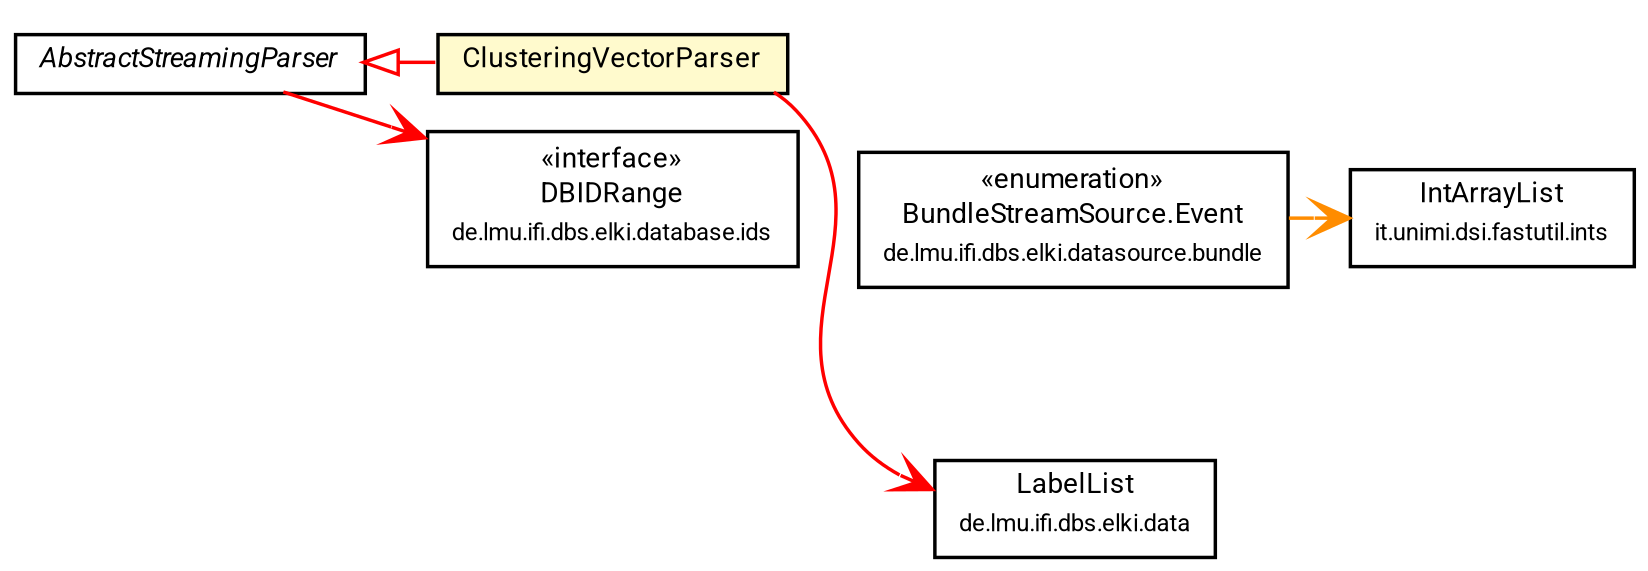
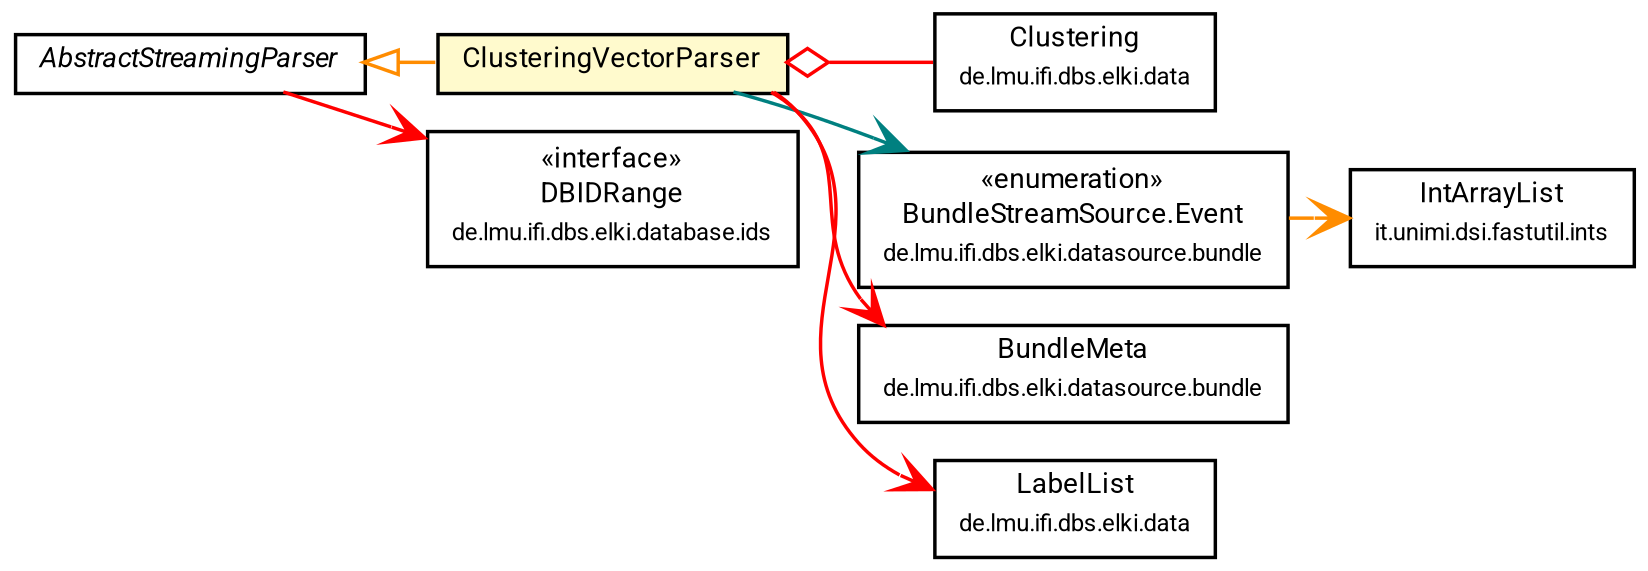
(417, 62) -> (417, 62)
none -> (1073, 62)
none -> (836, 124)
none -> (1073, 374)
